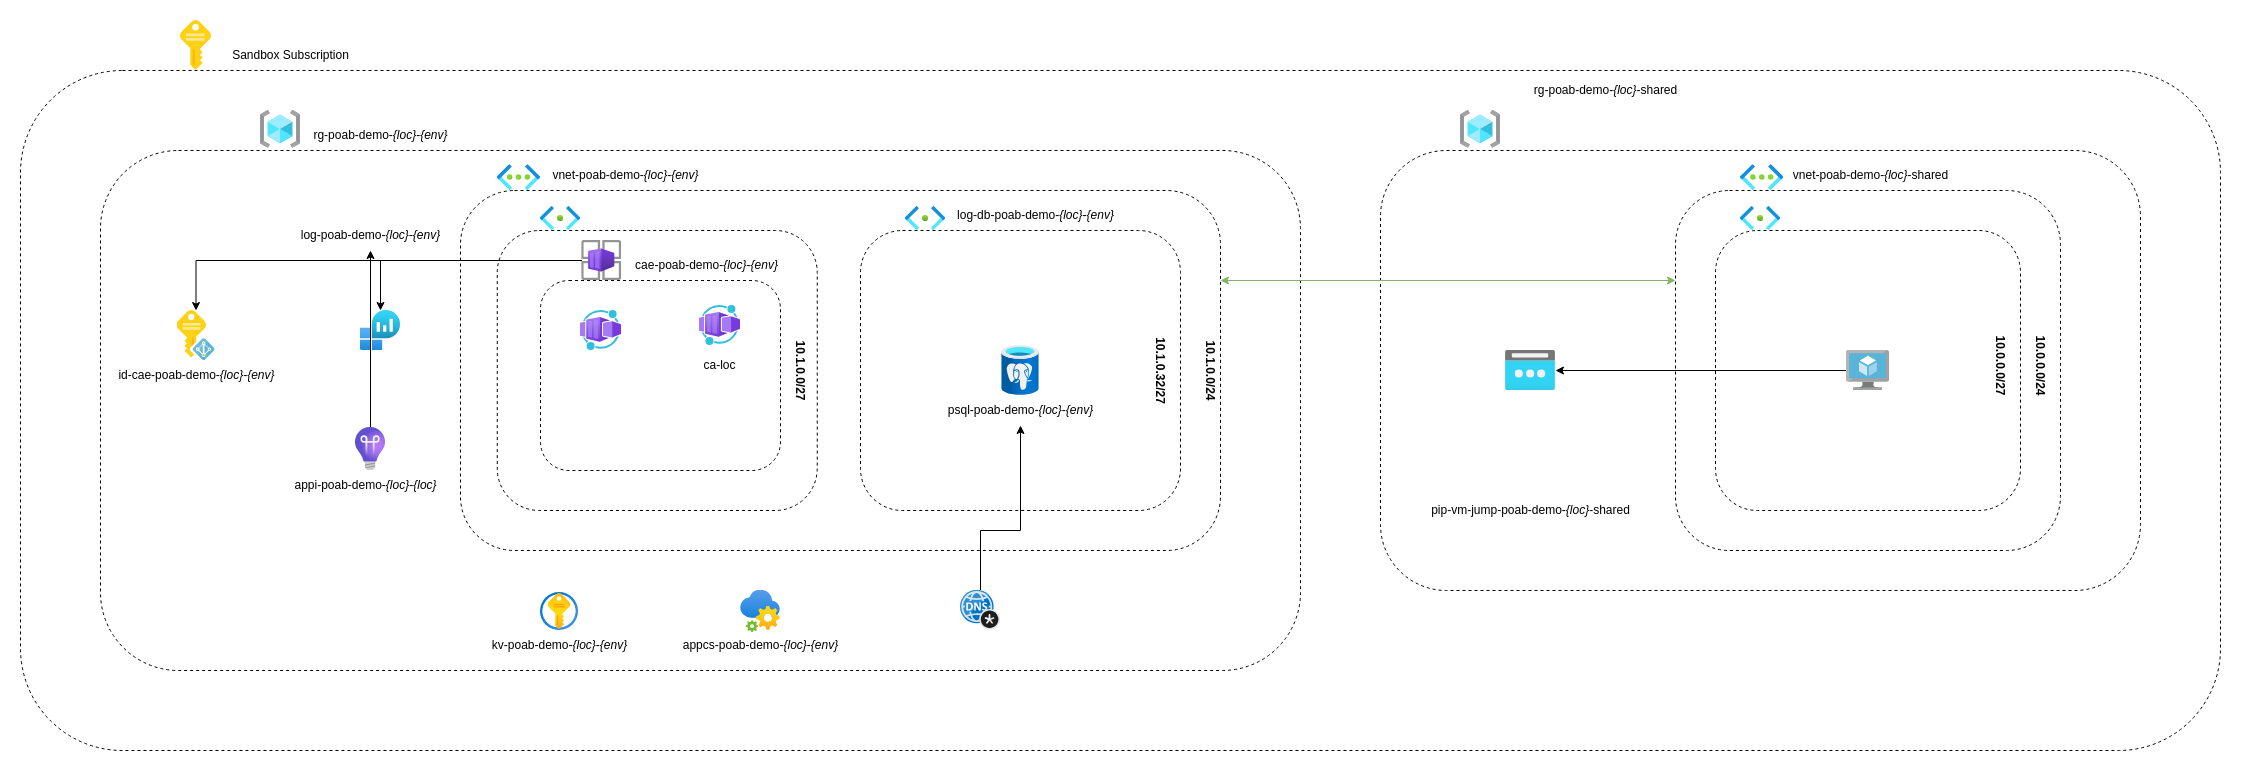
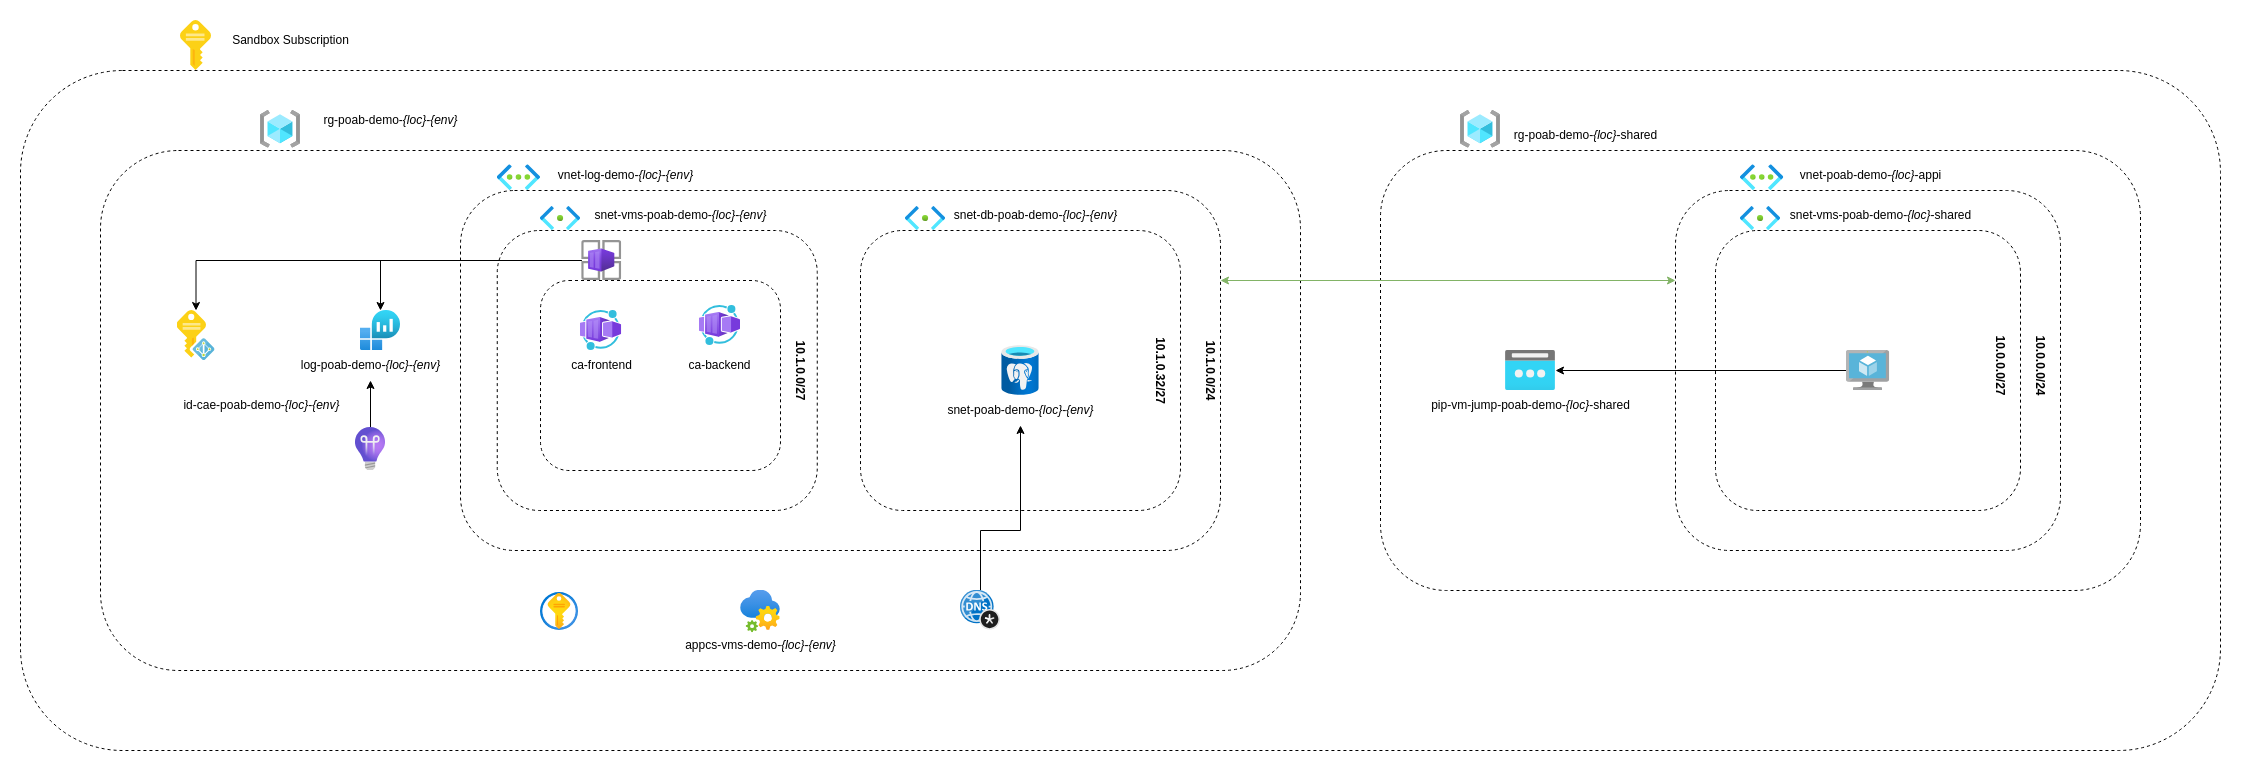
(291, 56) -> (291, 41)
(1606, 91) -> (1586, 136)
(381, 136) -> (391, 121)
(626, 176) -> (626, 176)
(1871, 176) -> (1871, 176)
none -> (681, 216)
(1036, 216) -> (1036, 216)
none -> (1881, 216)
(371, 236) -> (371, 366)
(707, 266) -> none
none -> (602, 366)
(720, 366) -> (720, 366)
(196, 376) -> (261, 406)
(1021, 411) -> (1021, 411)
(366, 486) -> none
(1531, 511) -> (1531, 406)
(560, 646) -> none
(761, 646) -> (761, 646)
